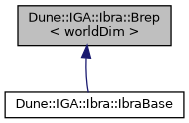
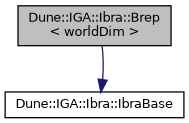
(86, 75) -> (103, 62)
